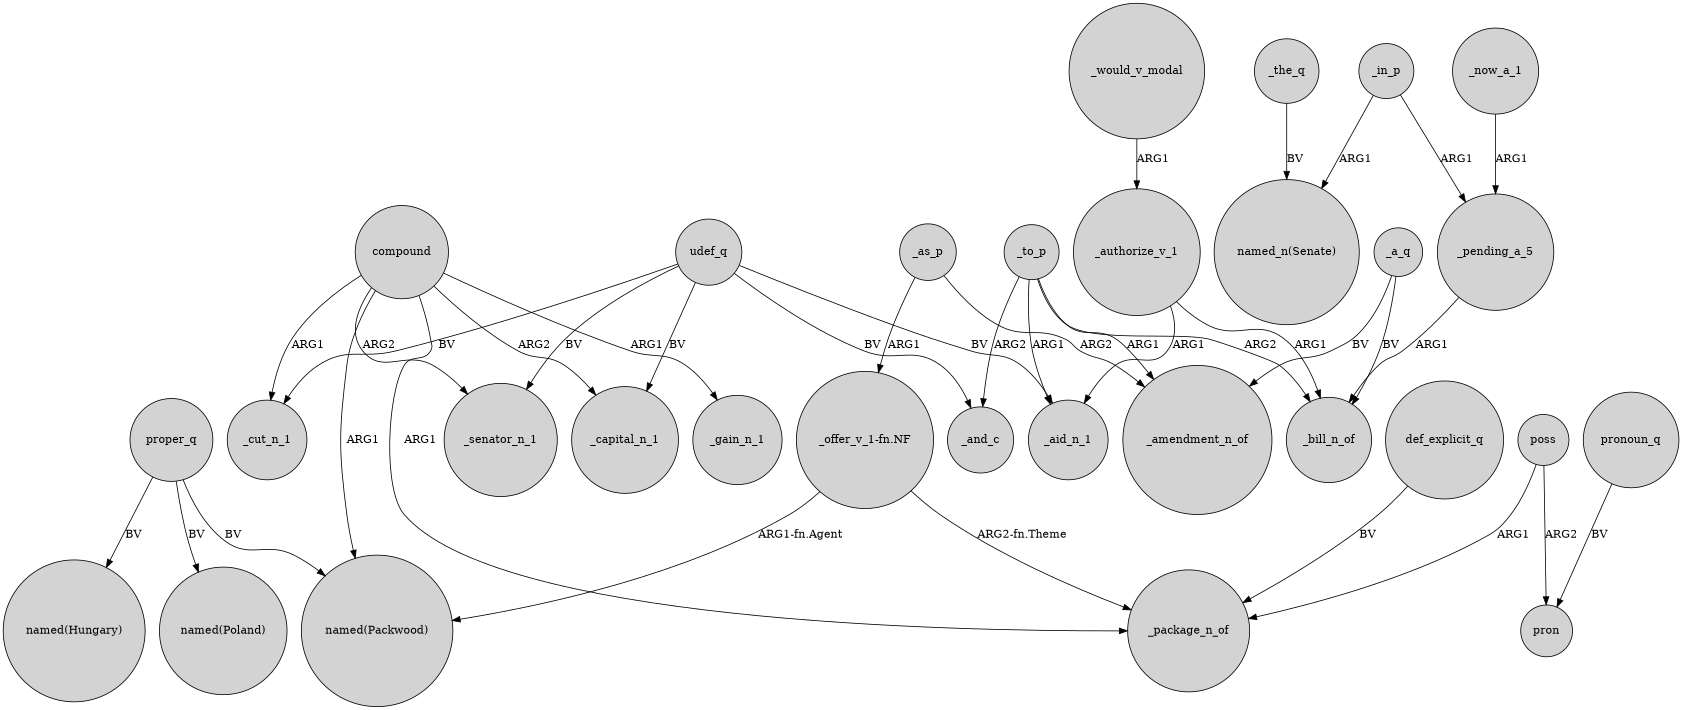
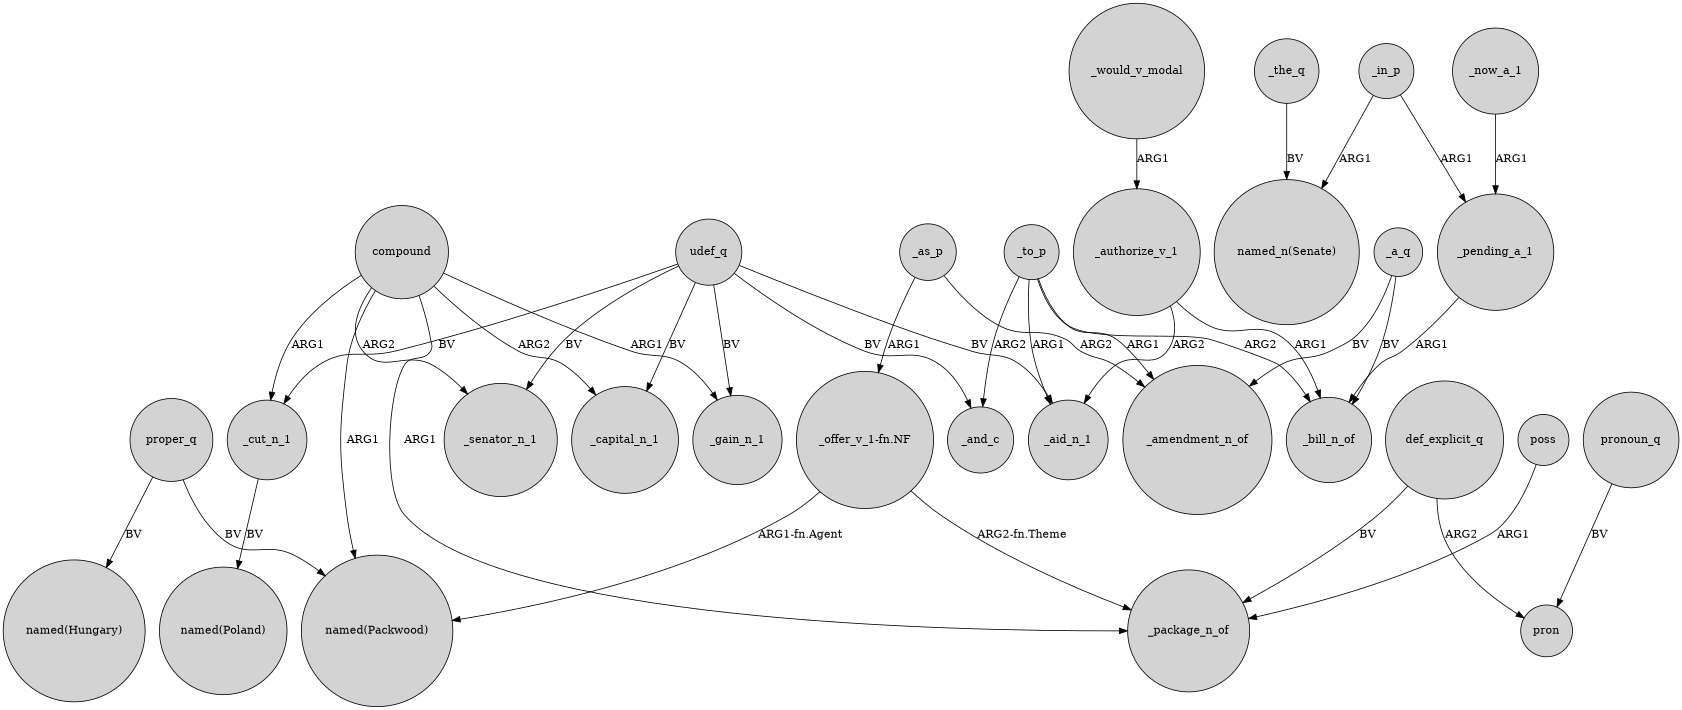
(1496, 252) -> (1496, 252)
none -> (722, 336)
(1189, 345) -> (1189, 345)
(184, 523) -> (249, 520)
(1545, 531) -> (1462, 566)
